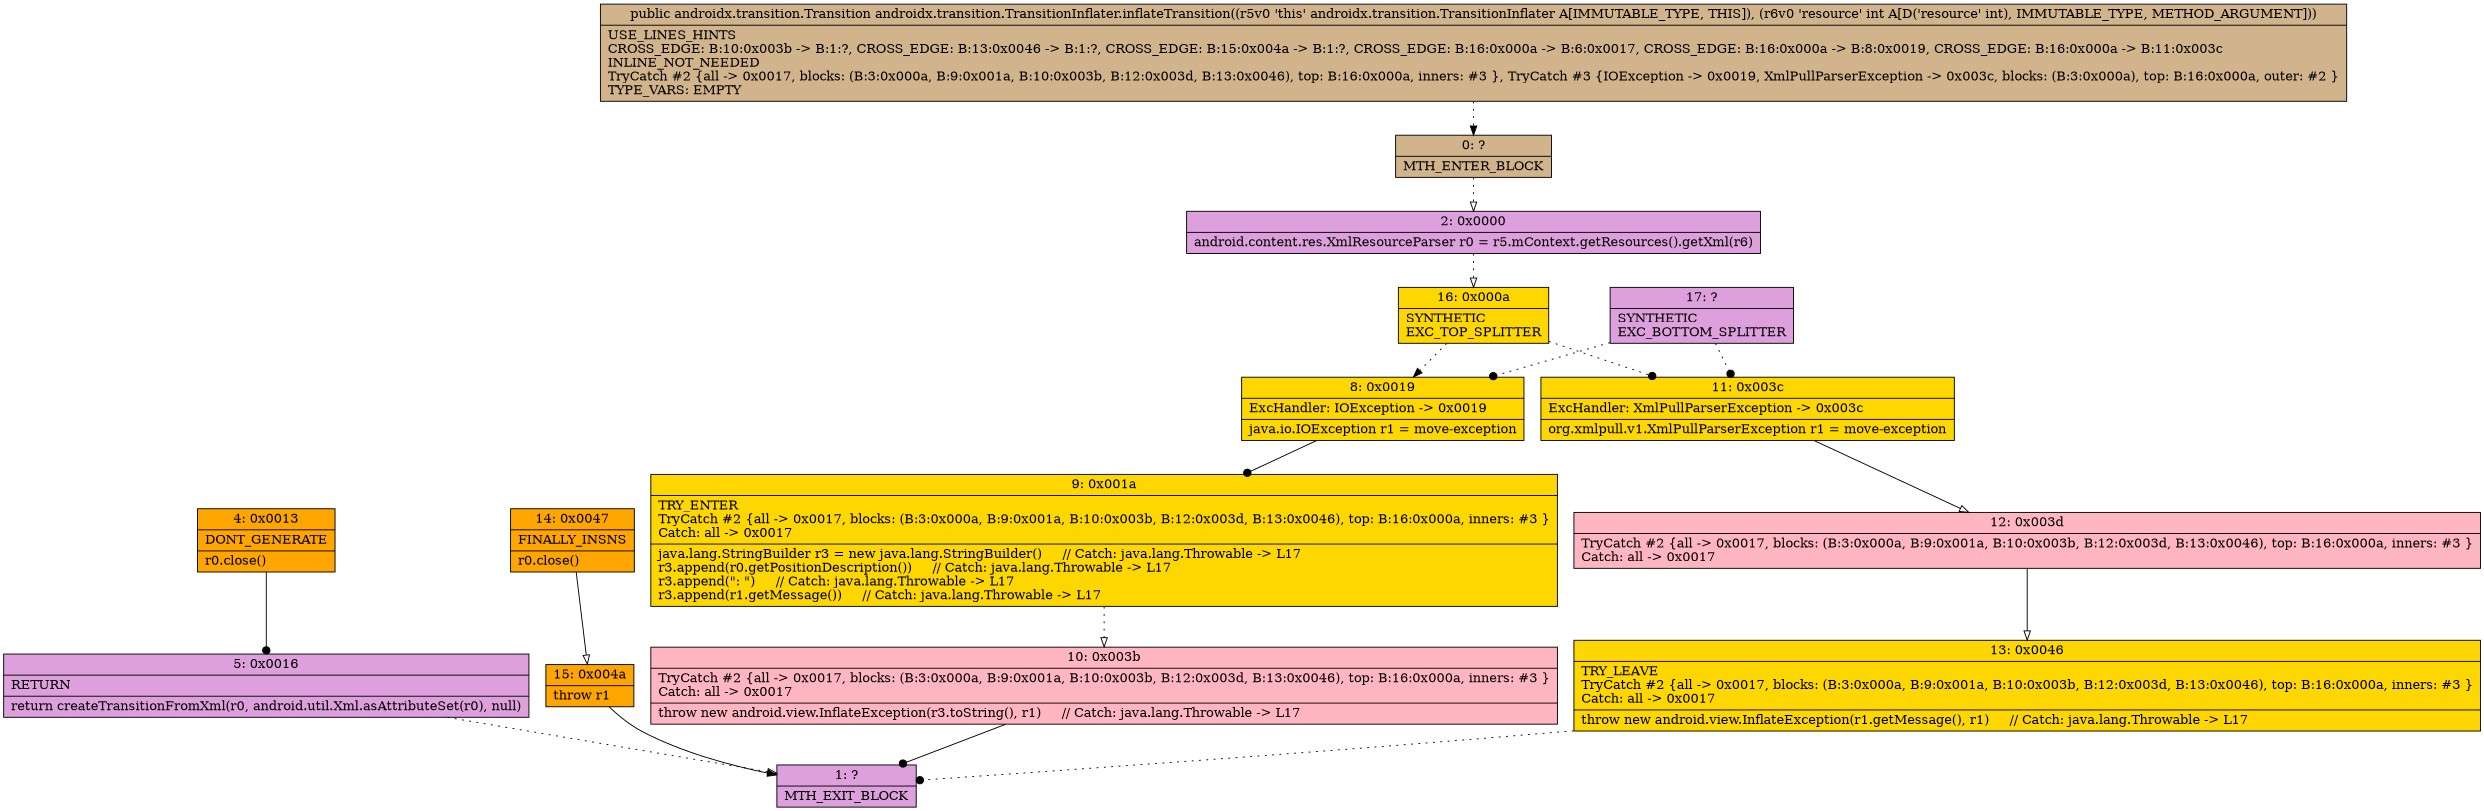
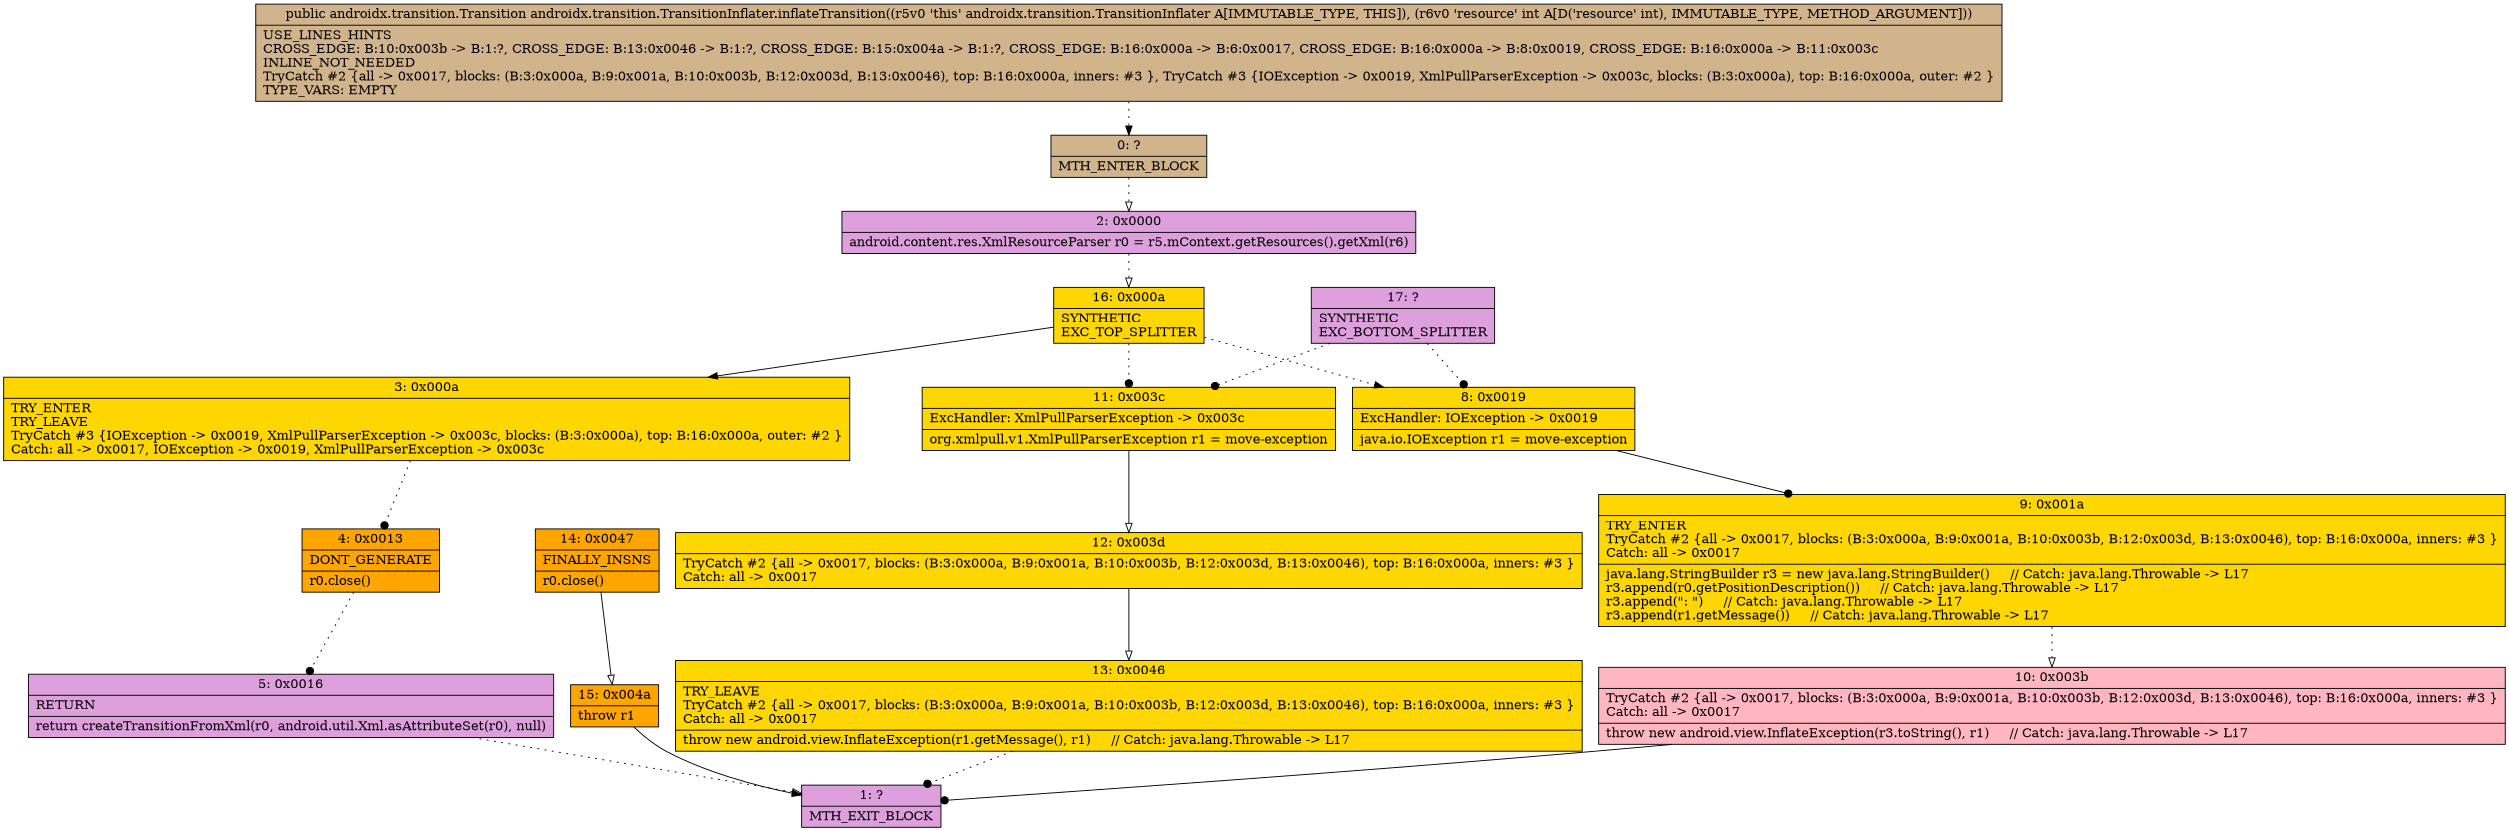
none -> (427, 419)
(2027, 540) -> (1129, 561)
(266, 609) -> (333, 630)
